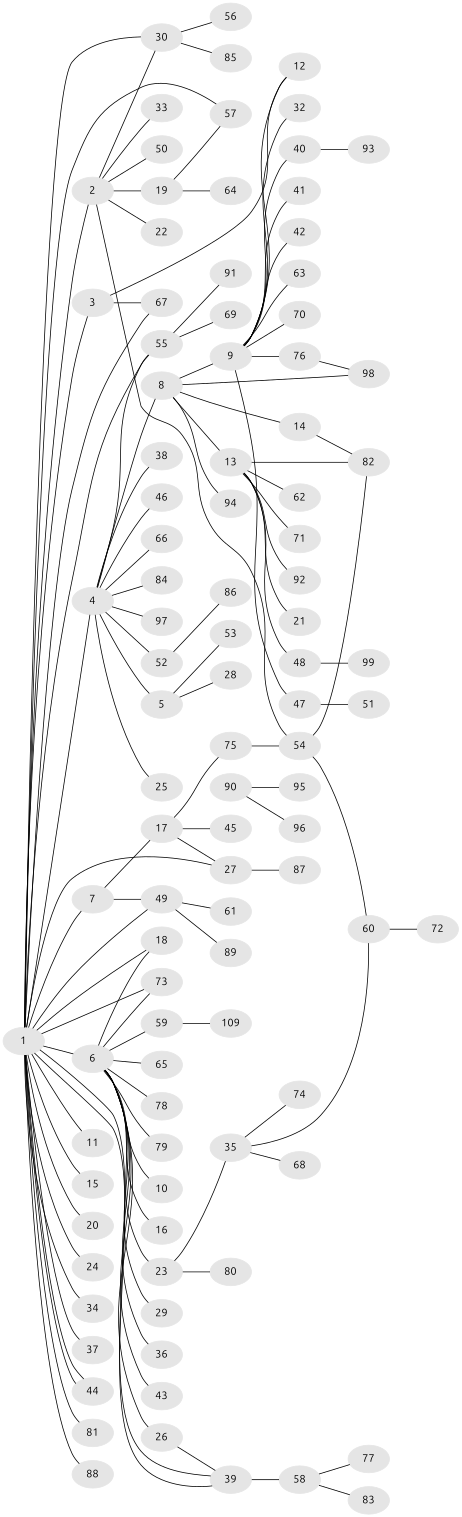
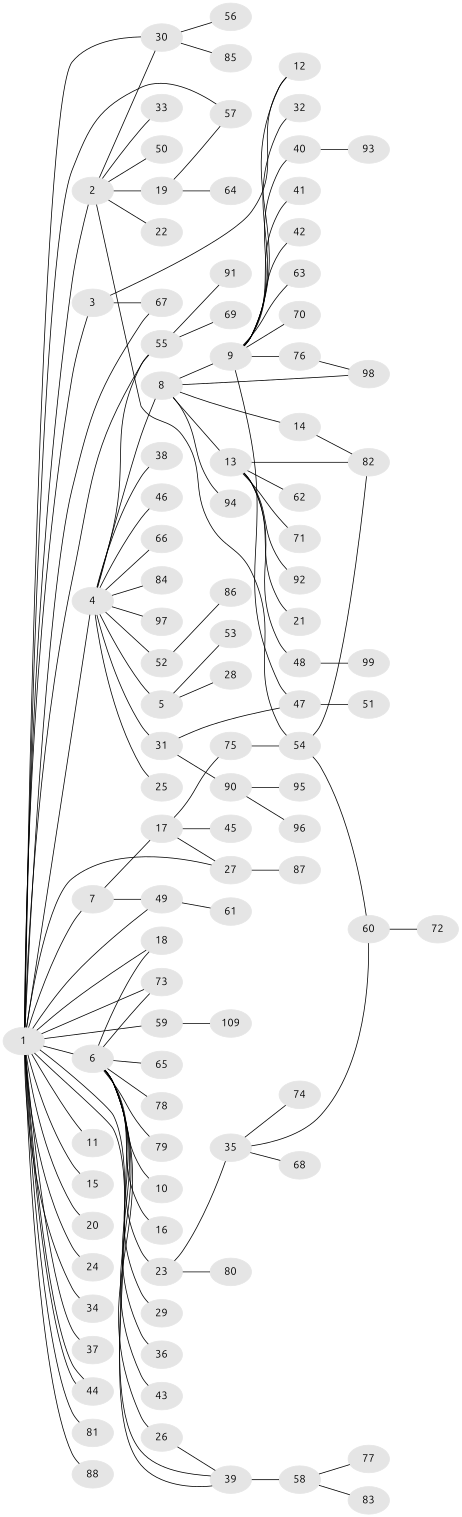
none -> (162, 746)
(231, 953) -> none
(127, 1041) -> (93, 1032)
